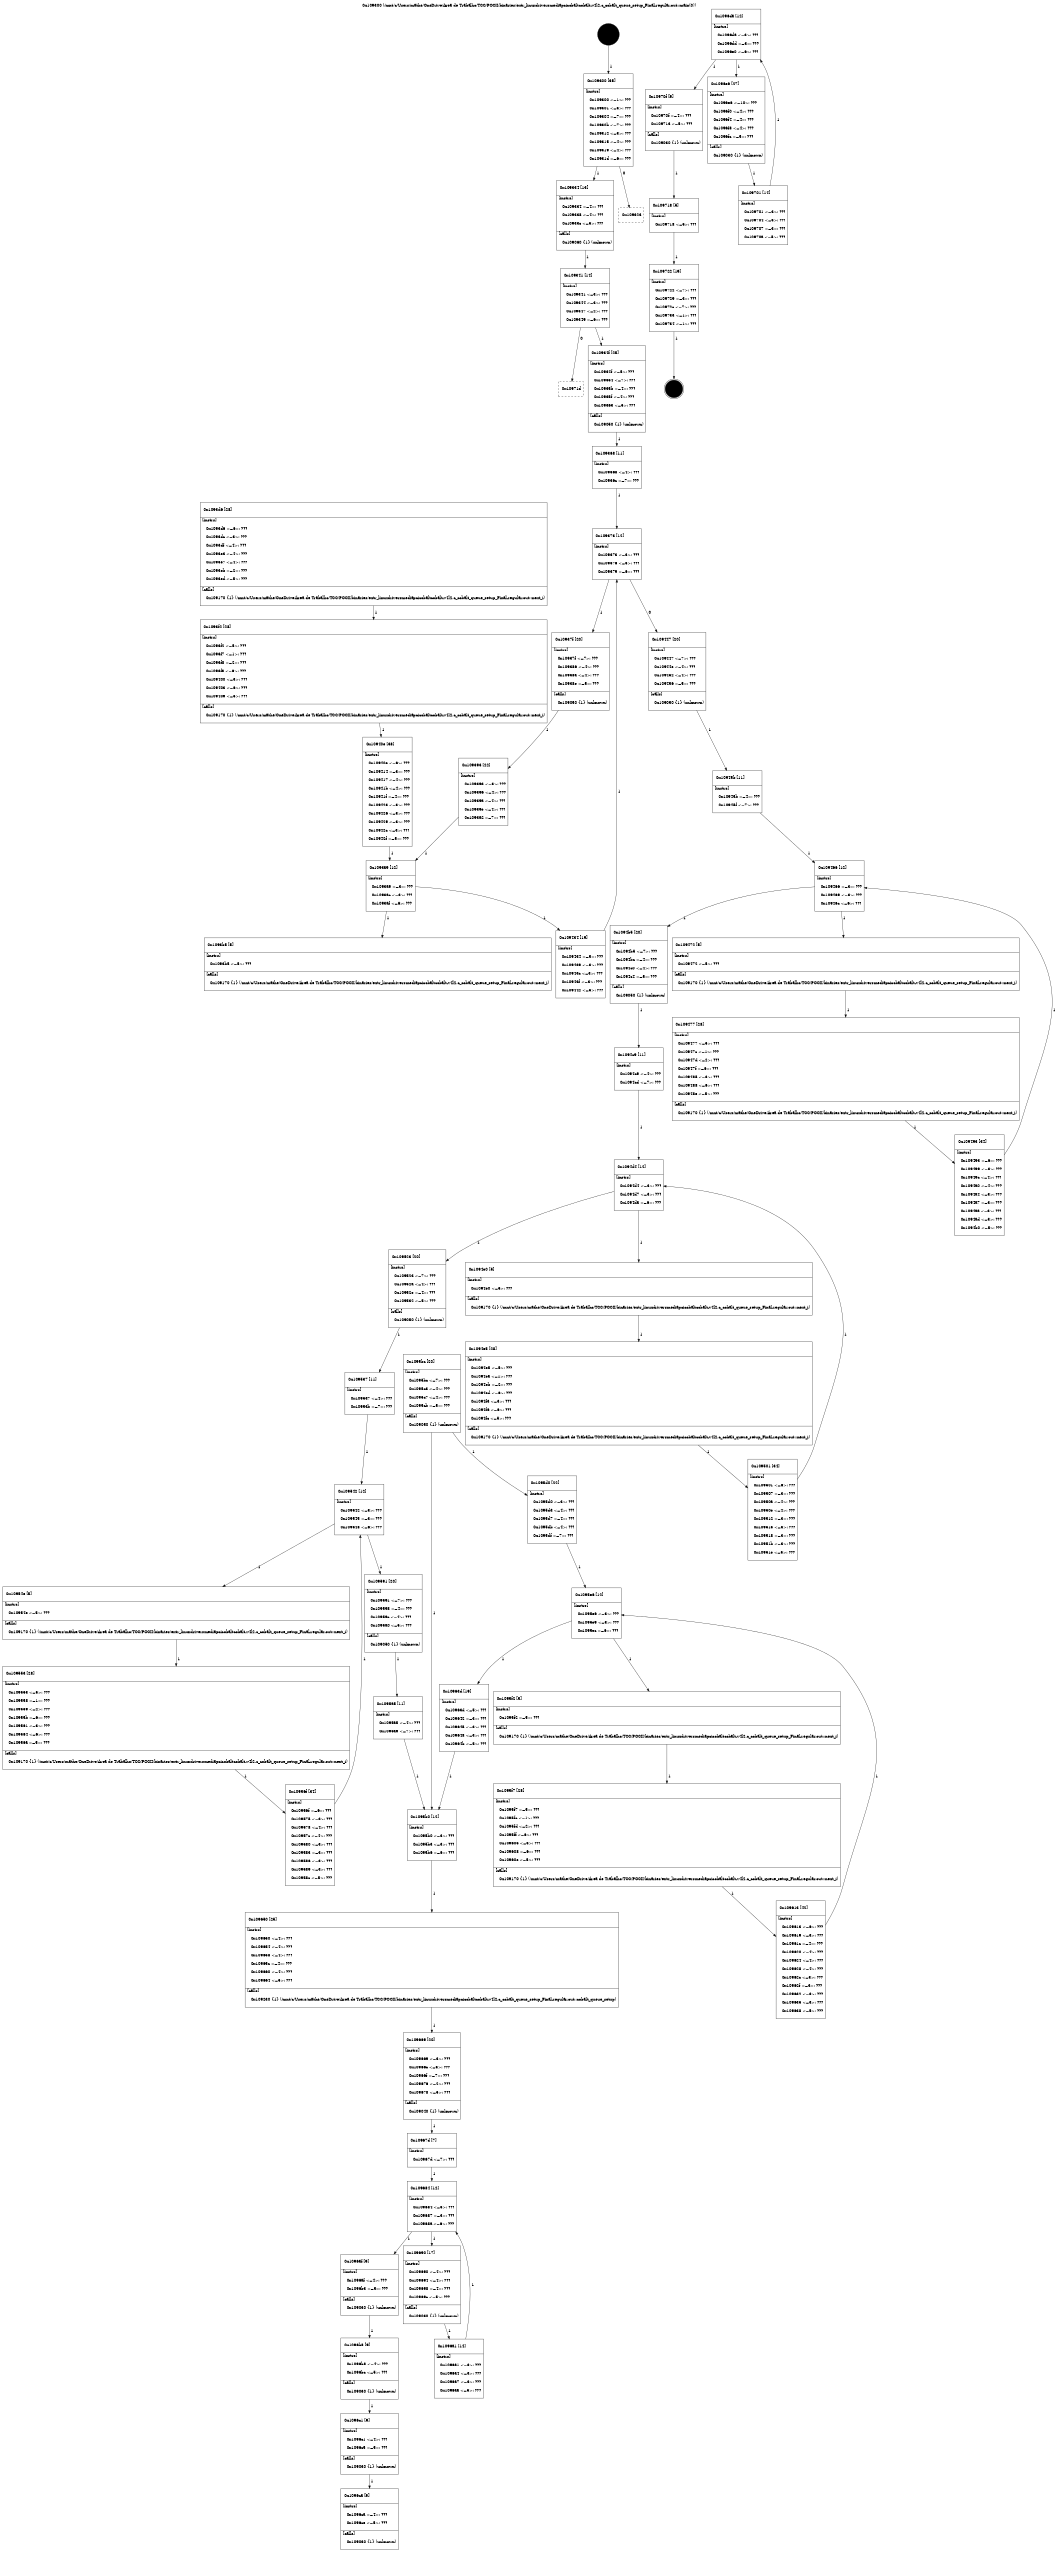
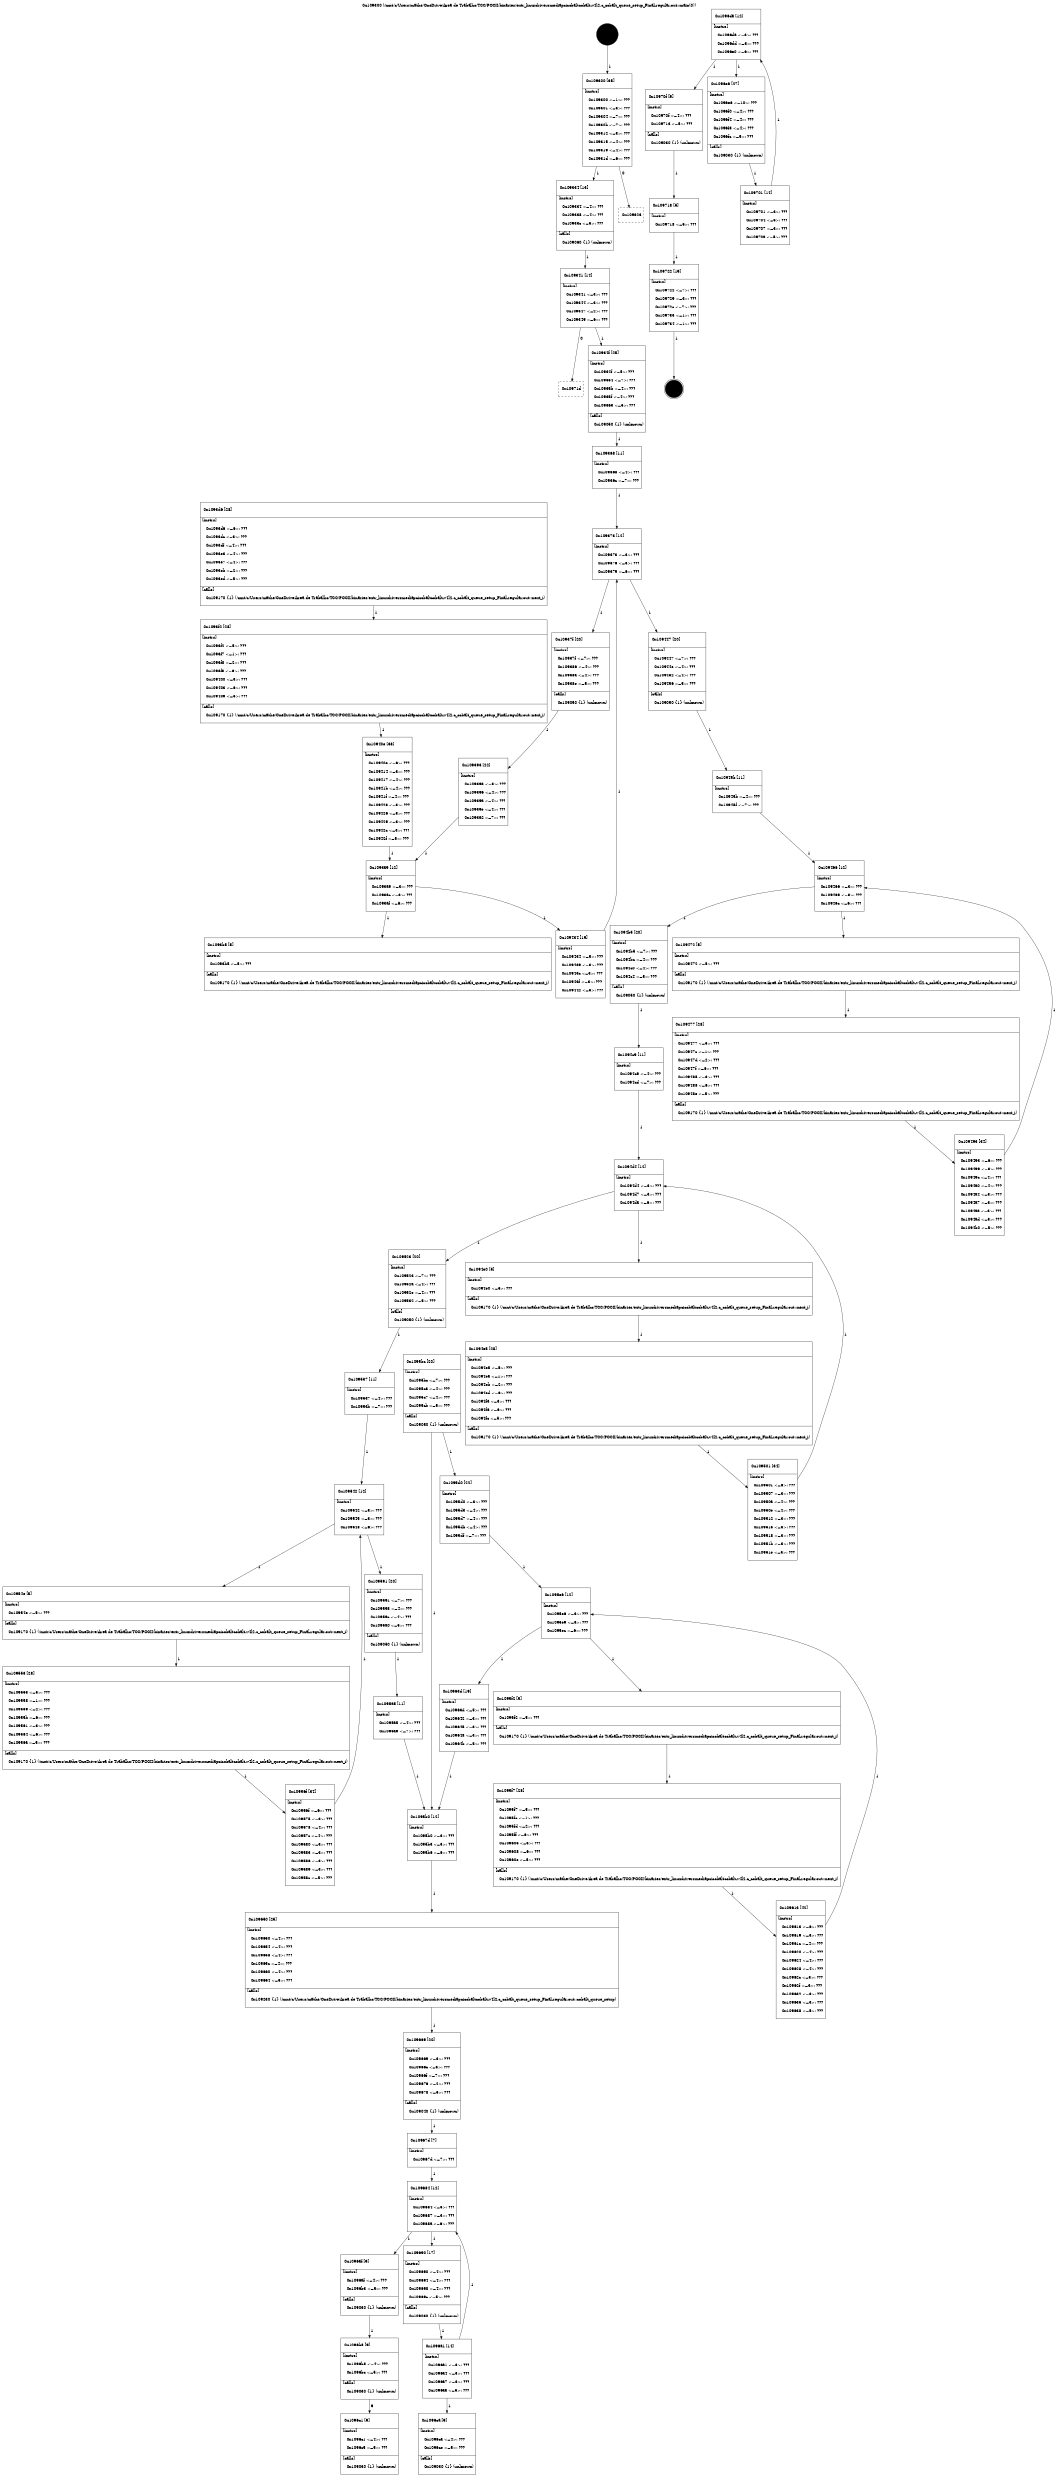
(649, 613) -> (649, 613)
(371, 2406) -> (371, 2406)
(370, 2480) -> (447, 2404)
